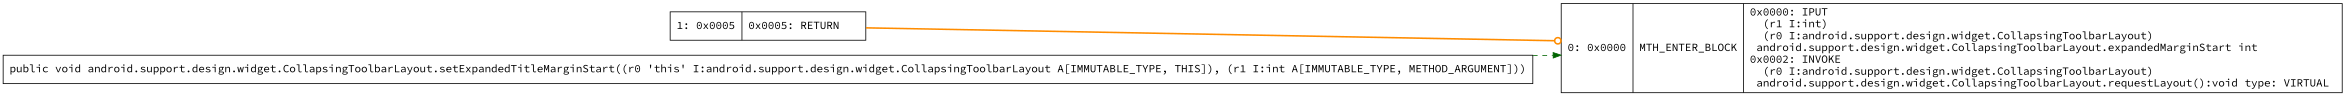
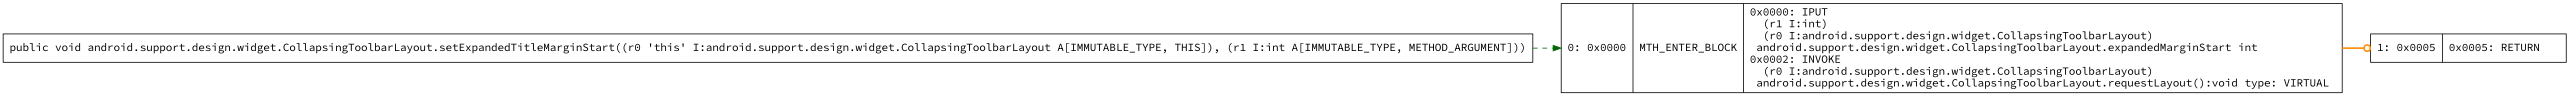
(1210, 34) -> (2353, 48)
